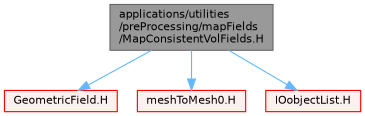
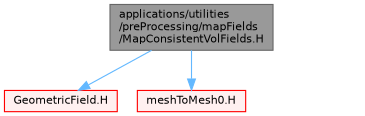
(313, 101) -> none
